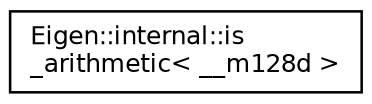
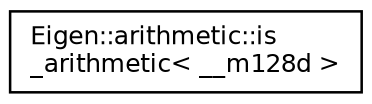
(186, 52) -> (186, 52)
